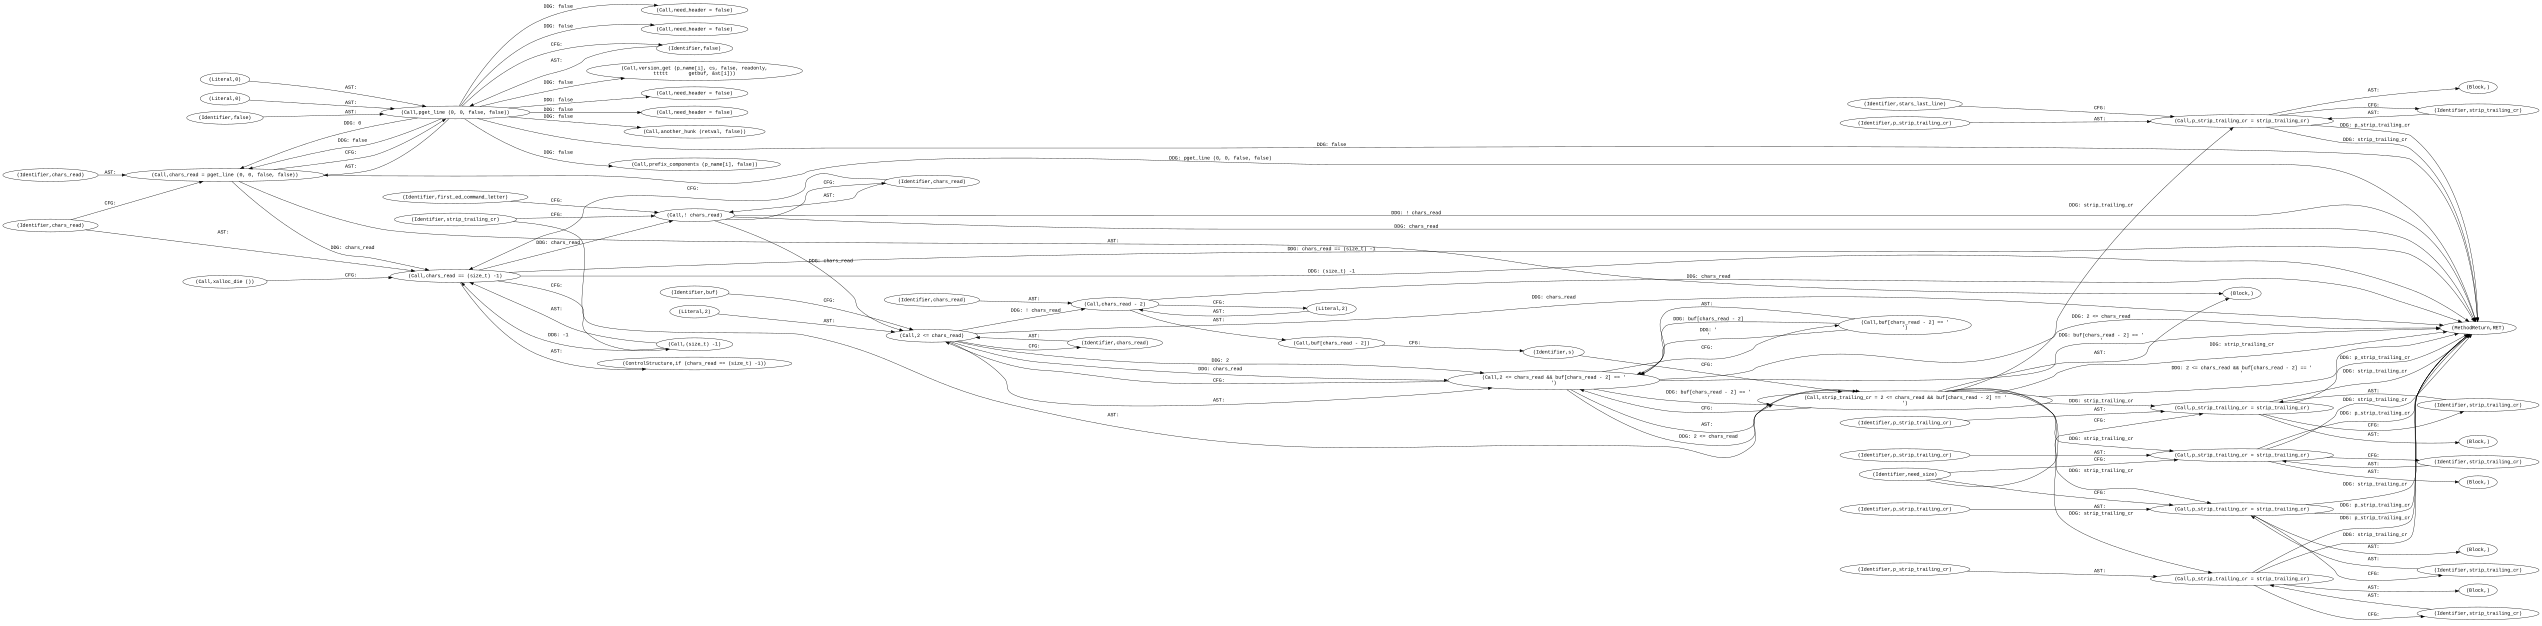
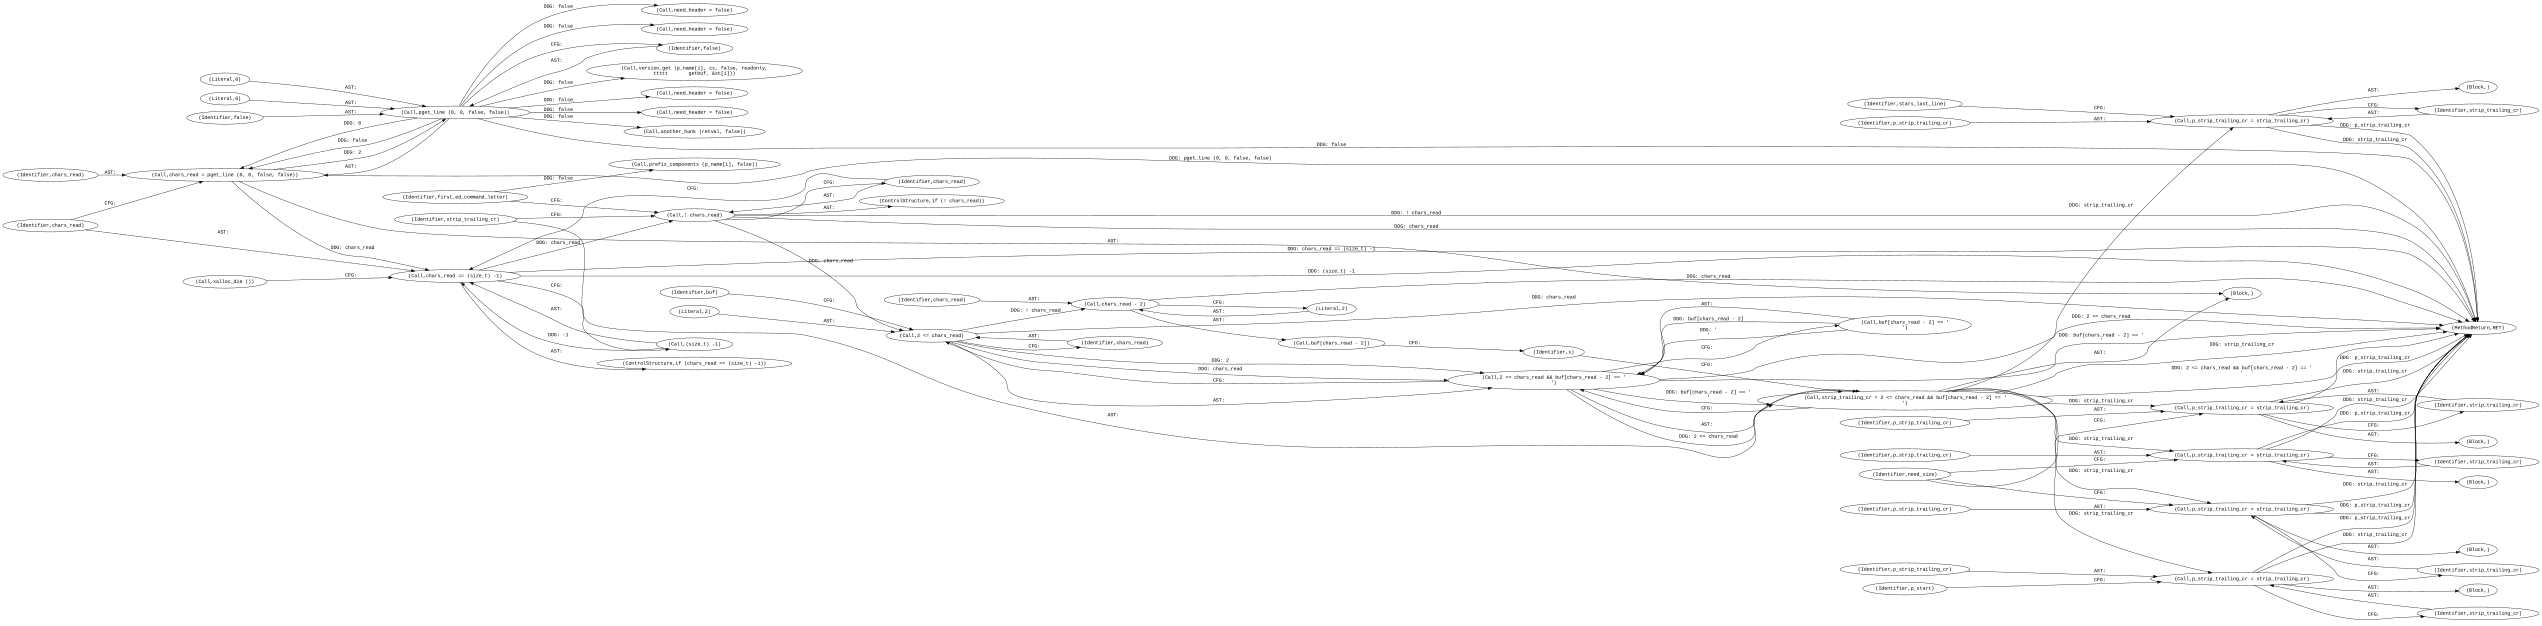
(353, 152) -> (353, 152)
(533, 154) -> (572, 181)
none -> (932, 201)
none -> (1905, 589)
